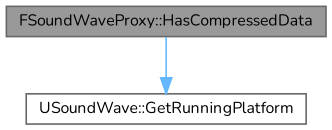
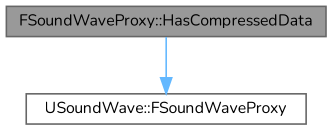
(166, 109) -> (166, 109)
